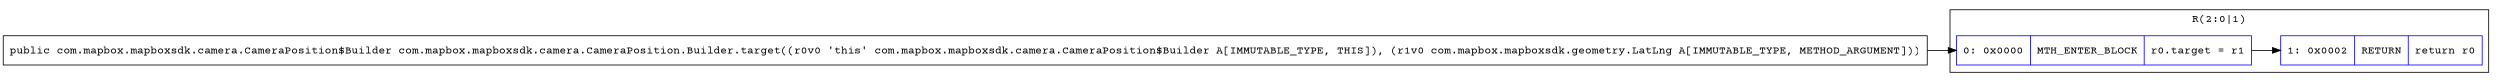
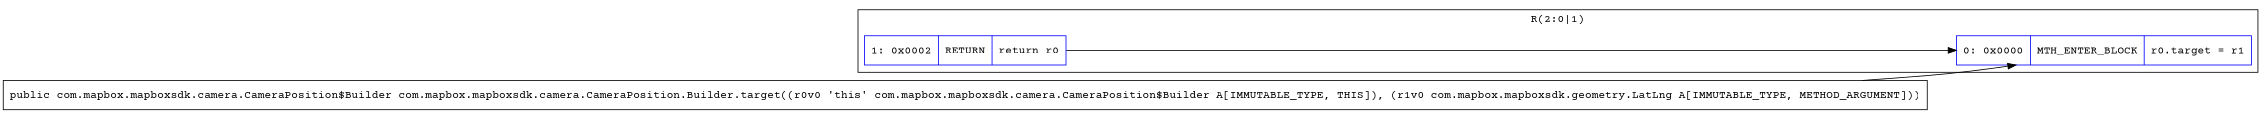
(2262, 50) -> (1507, 50)
